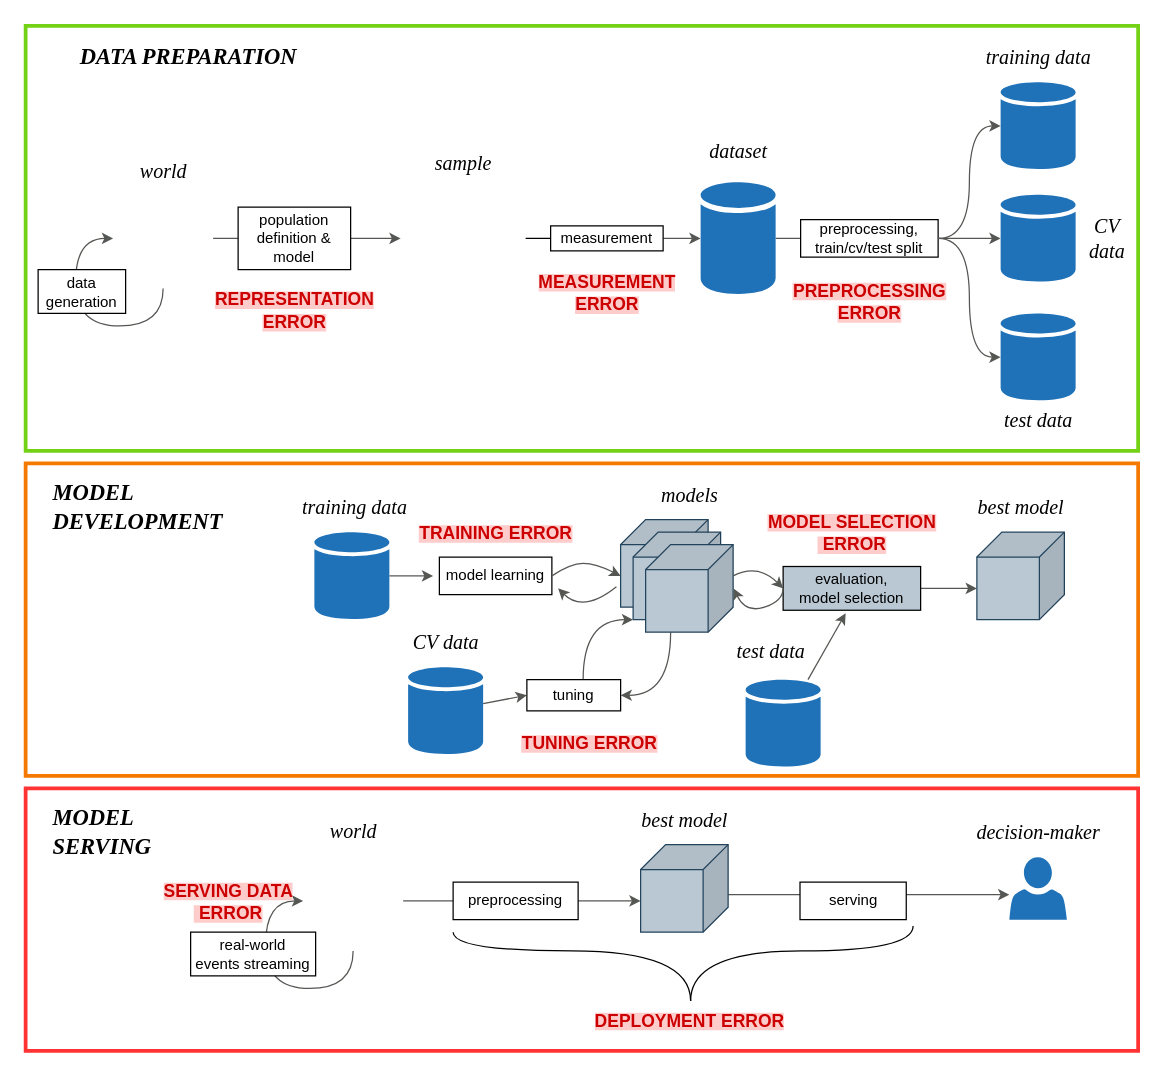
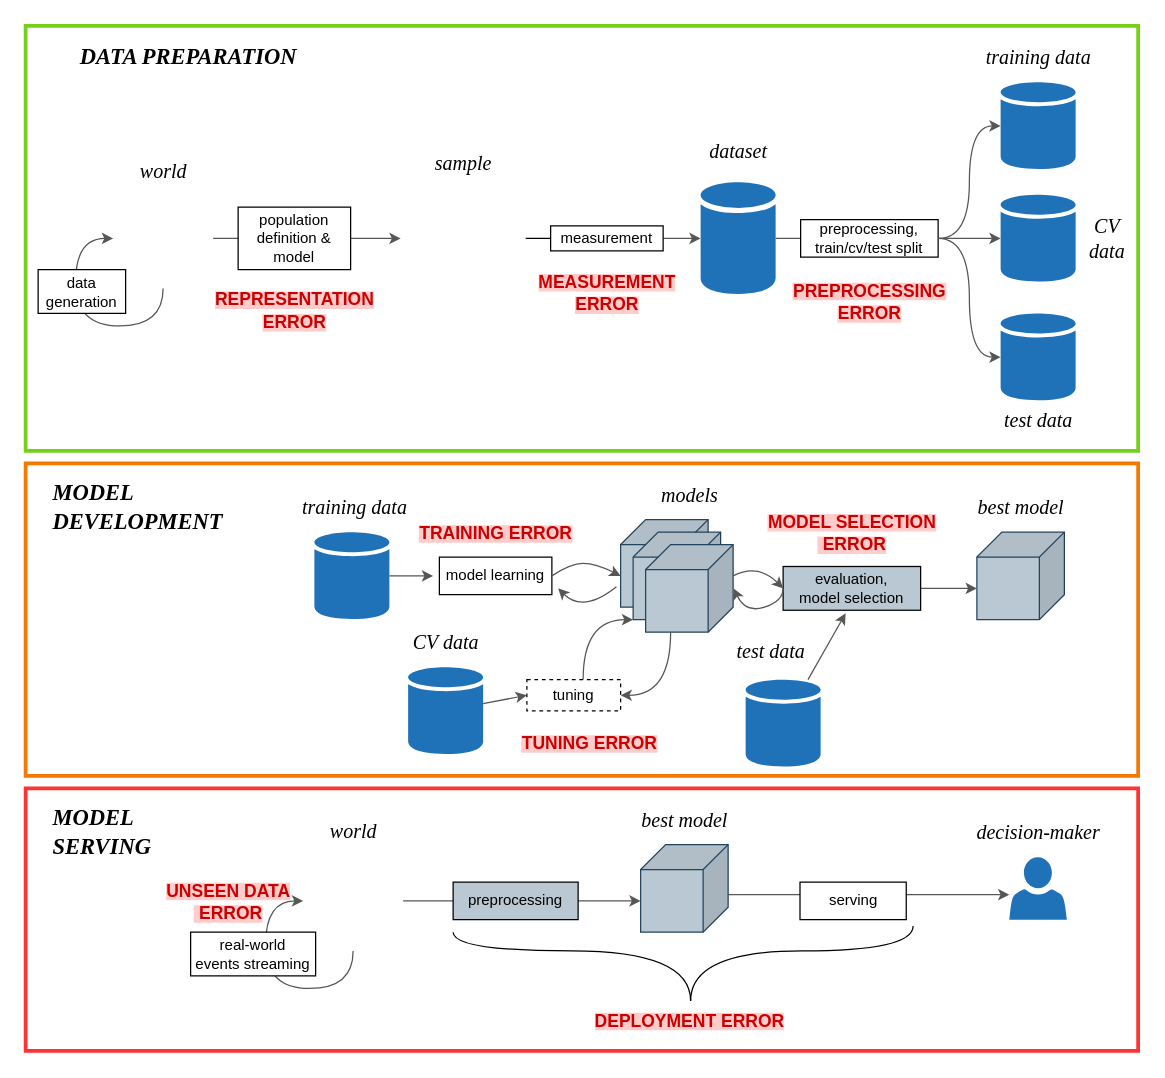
(574, 695) -> (574, 695)
(229, 901) -> (229, 901)
(516, 901) -> (516, 901)
